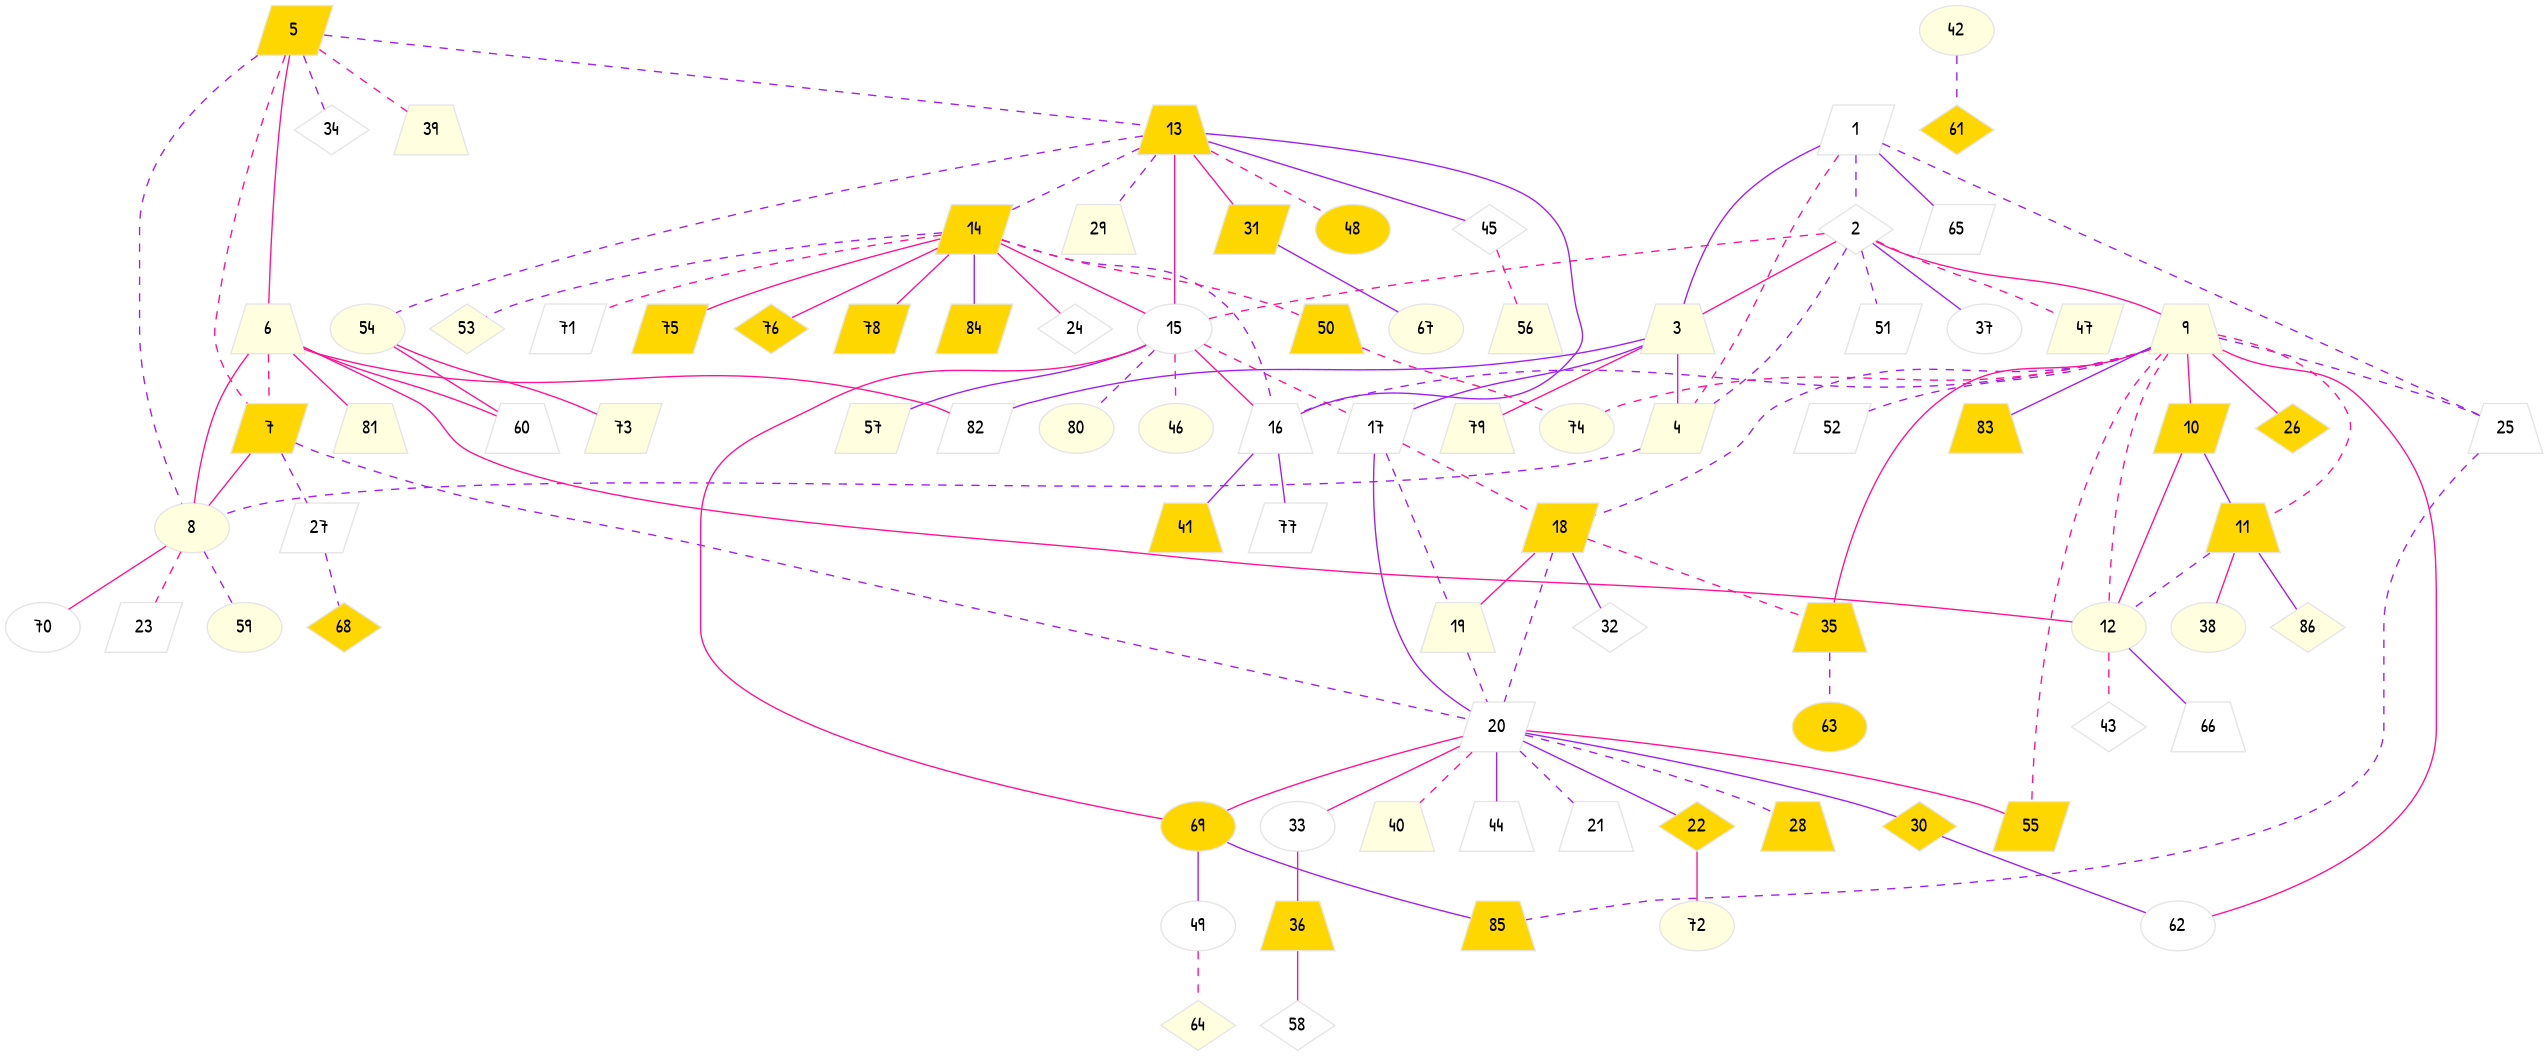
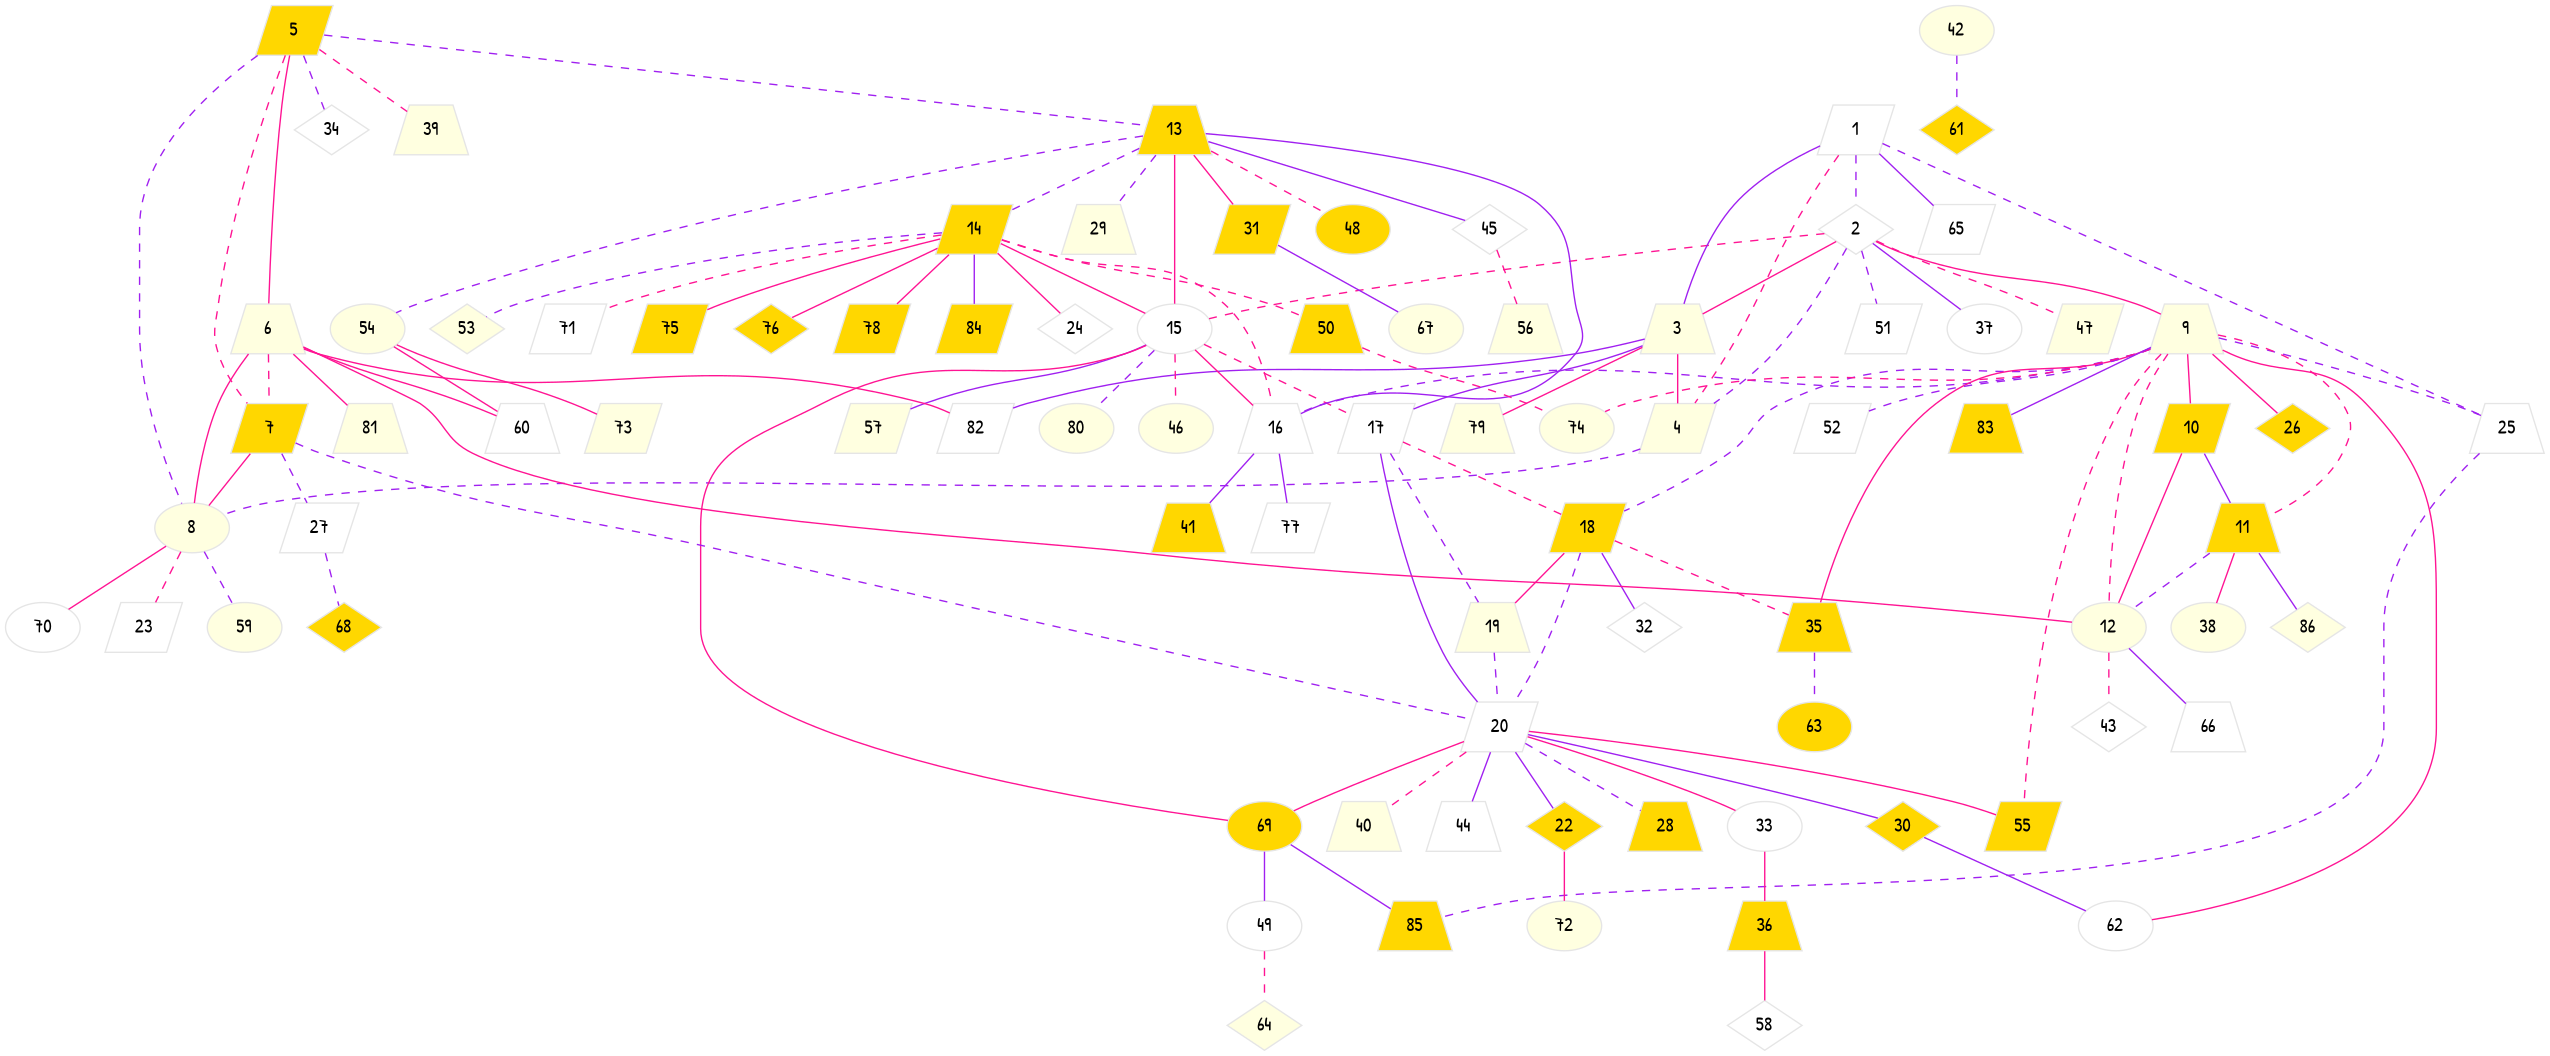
(1217, 298) -> (1217, 298)
(1596, 826) -> none
